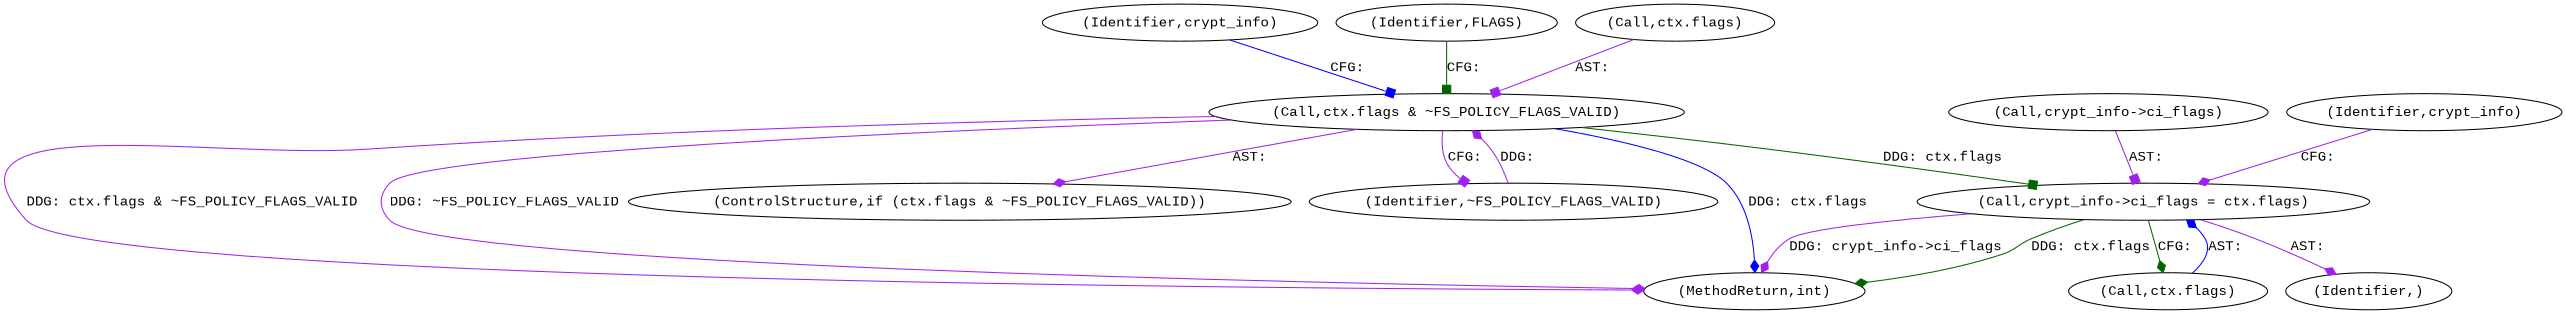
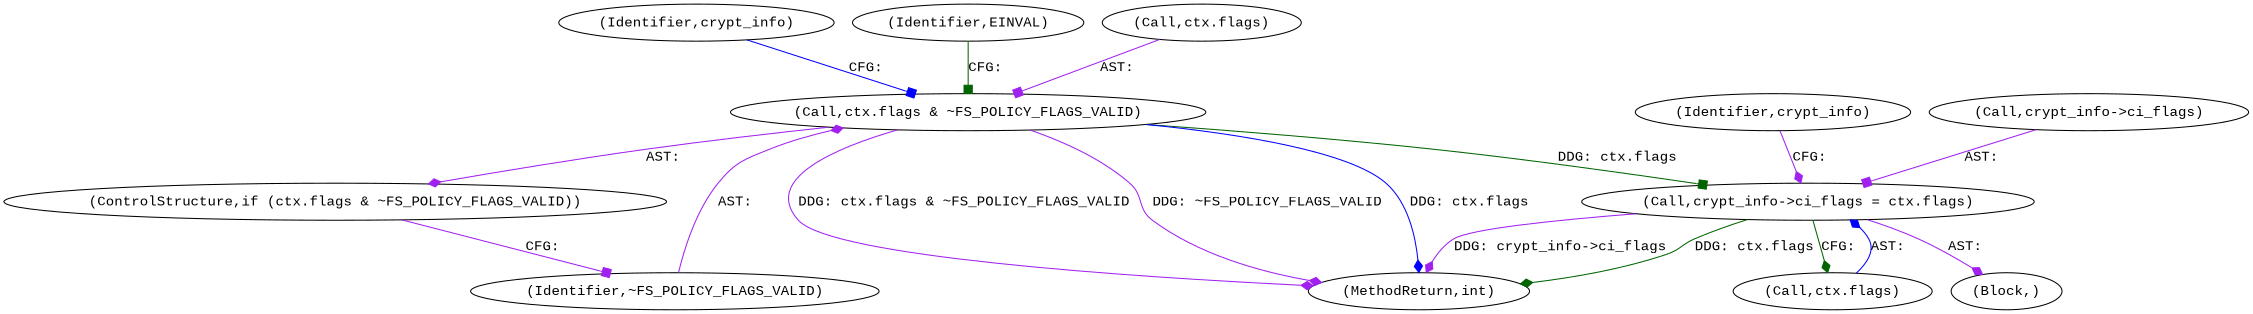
(1447, 23) -> (968, 23)
(1444, 157) -> (501, 245)
(1522, 157) -> (740, 202)
(2369, 291) -> (2007, 291)
